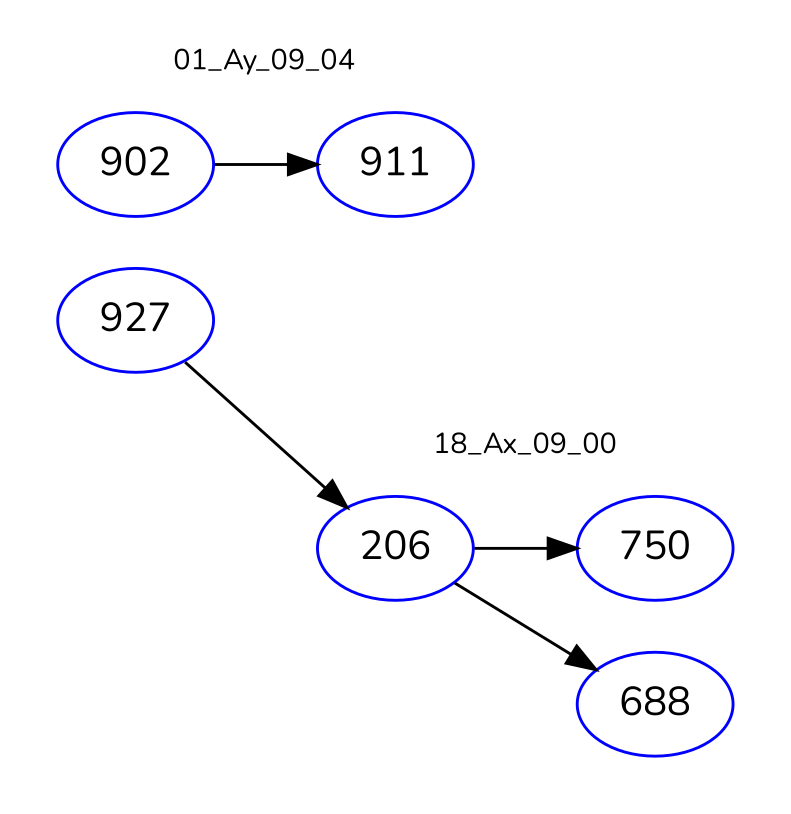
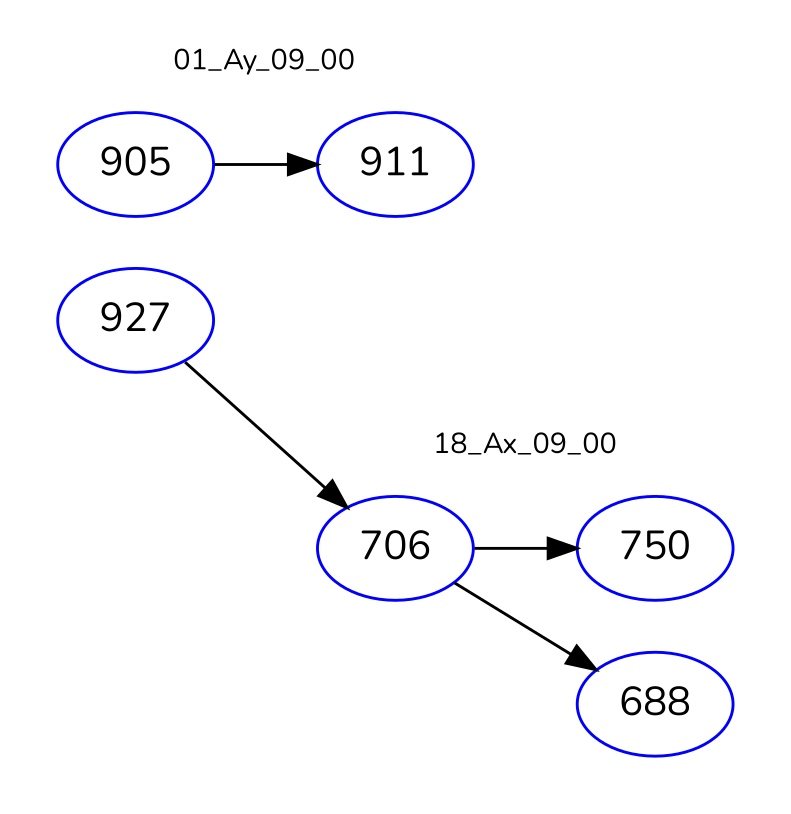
(266, 62) -> (266, 62)
(136, 165) -> (136, 165)
(395, 548) -> (395, 548)
